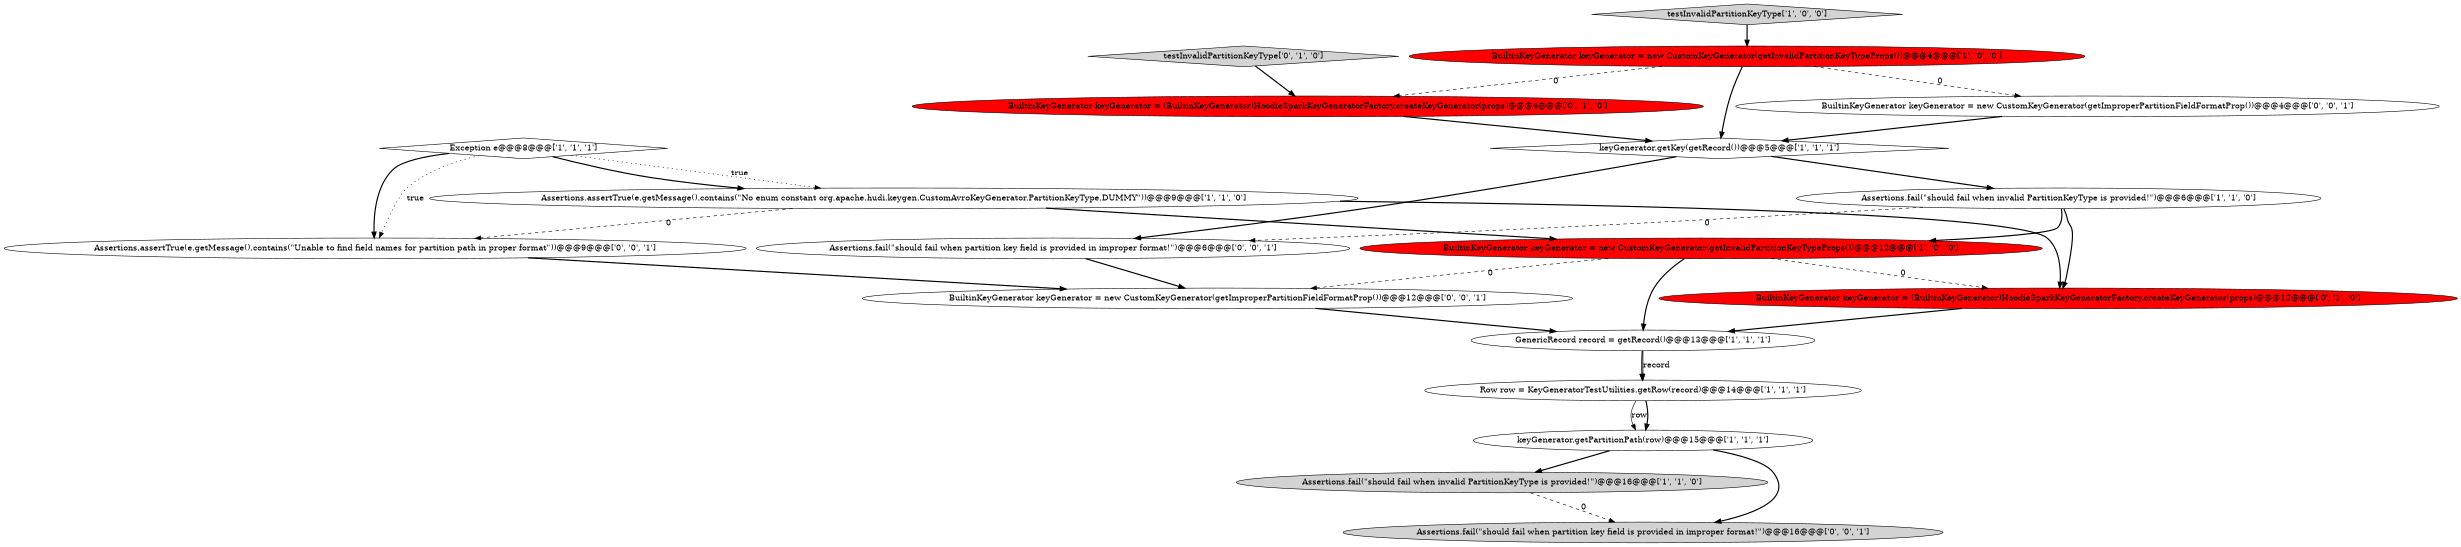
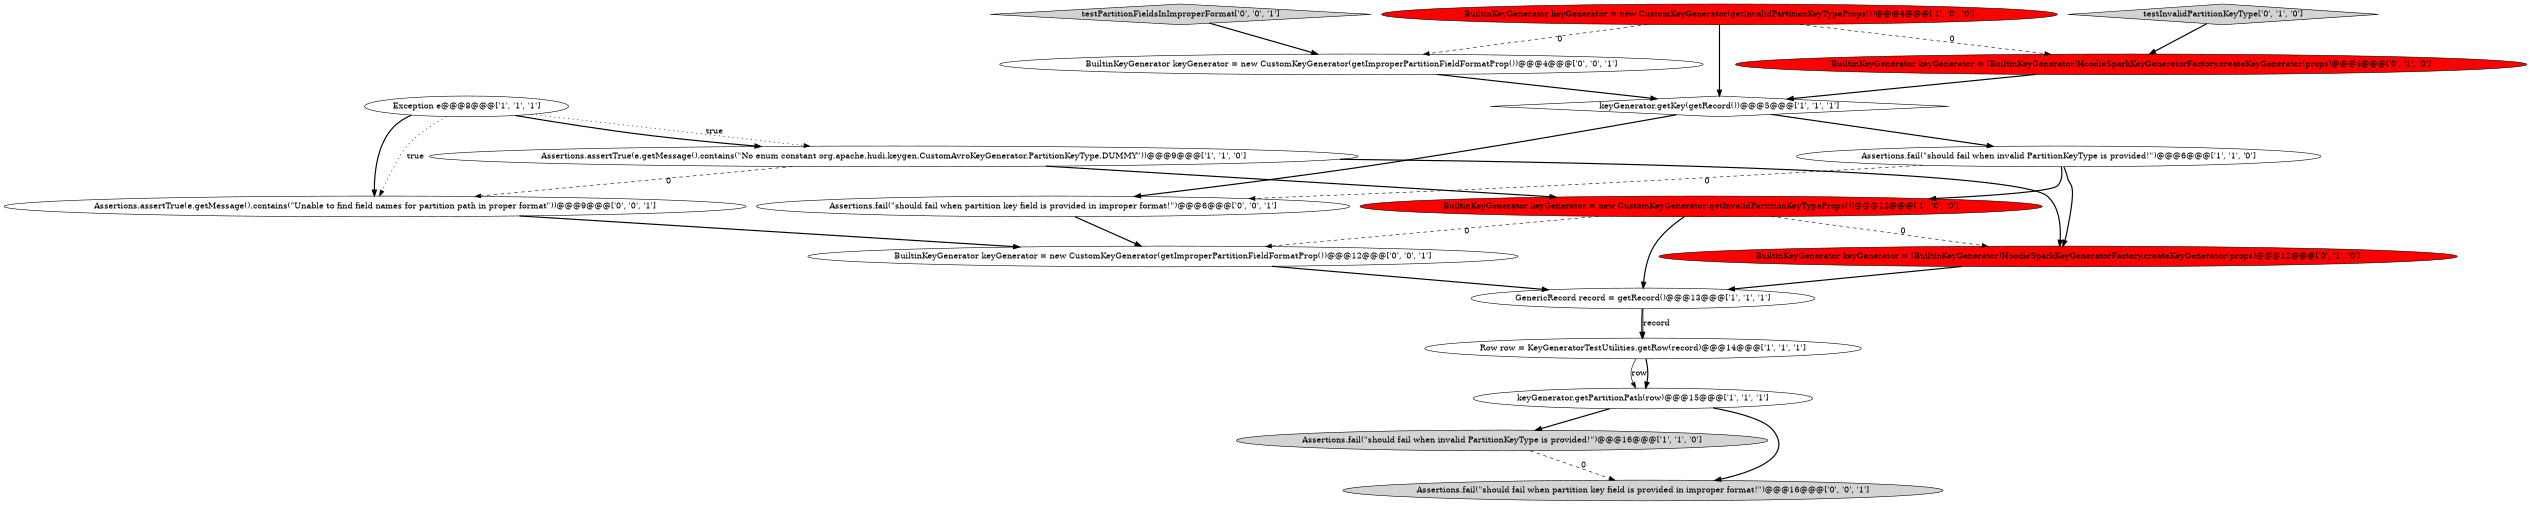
none -> (1181, 14)
(1747, 14) -> none
(523, 148) -> (467, 106)
